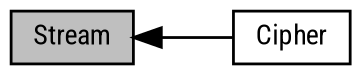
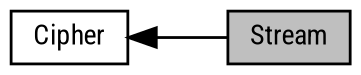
(197, 38) -> (192, 38)
